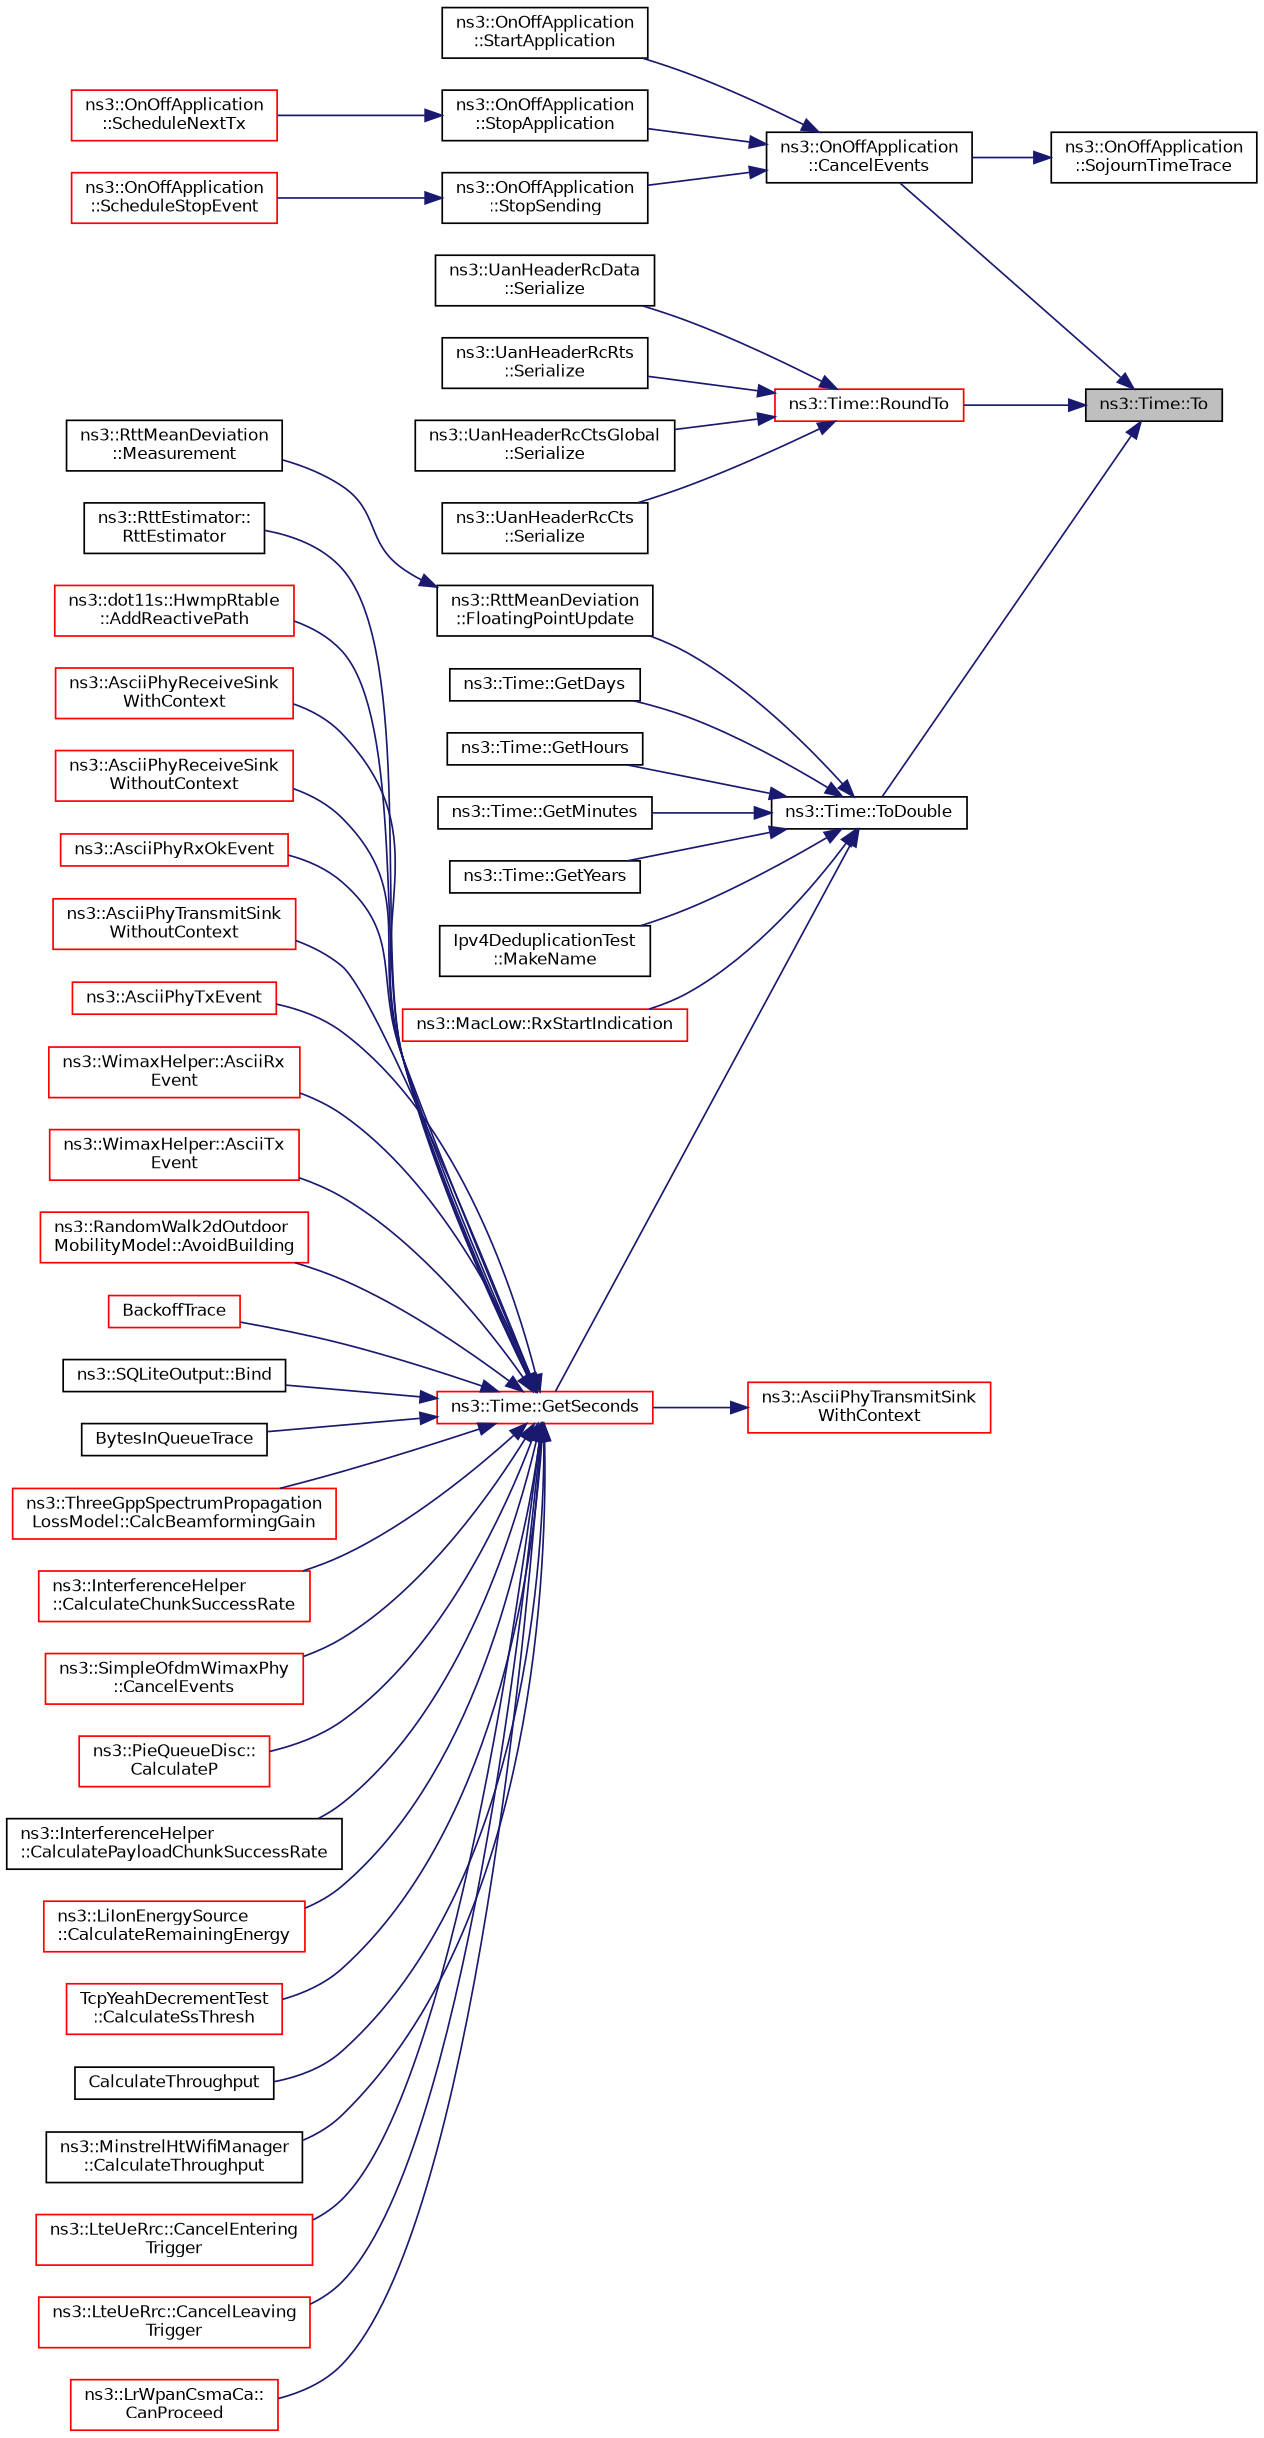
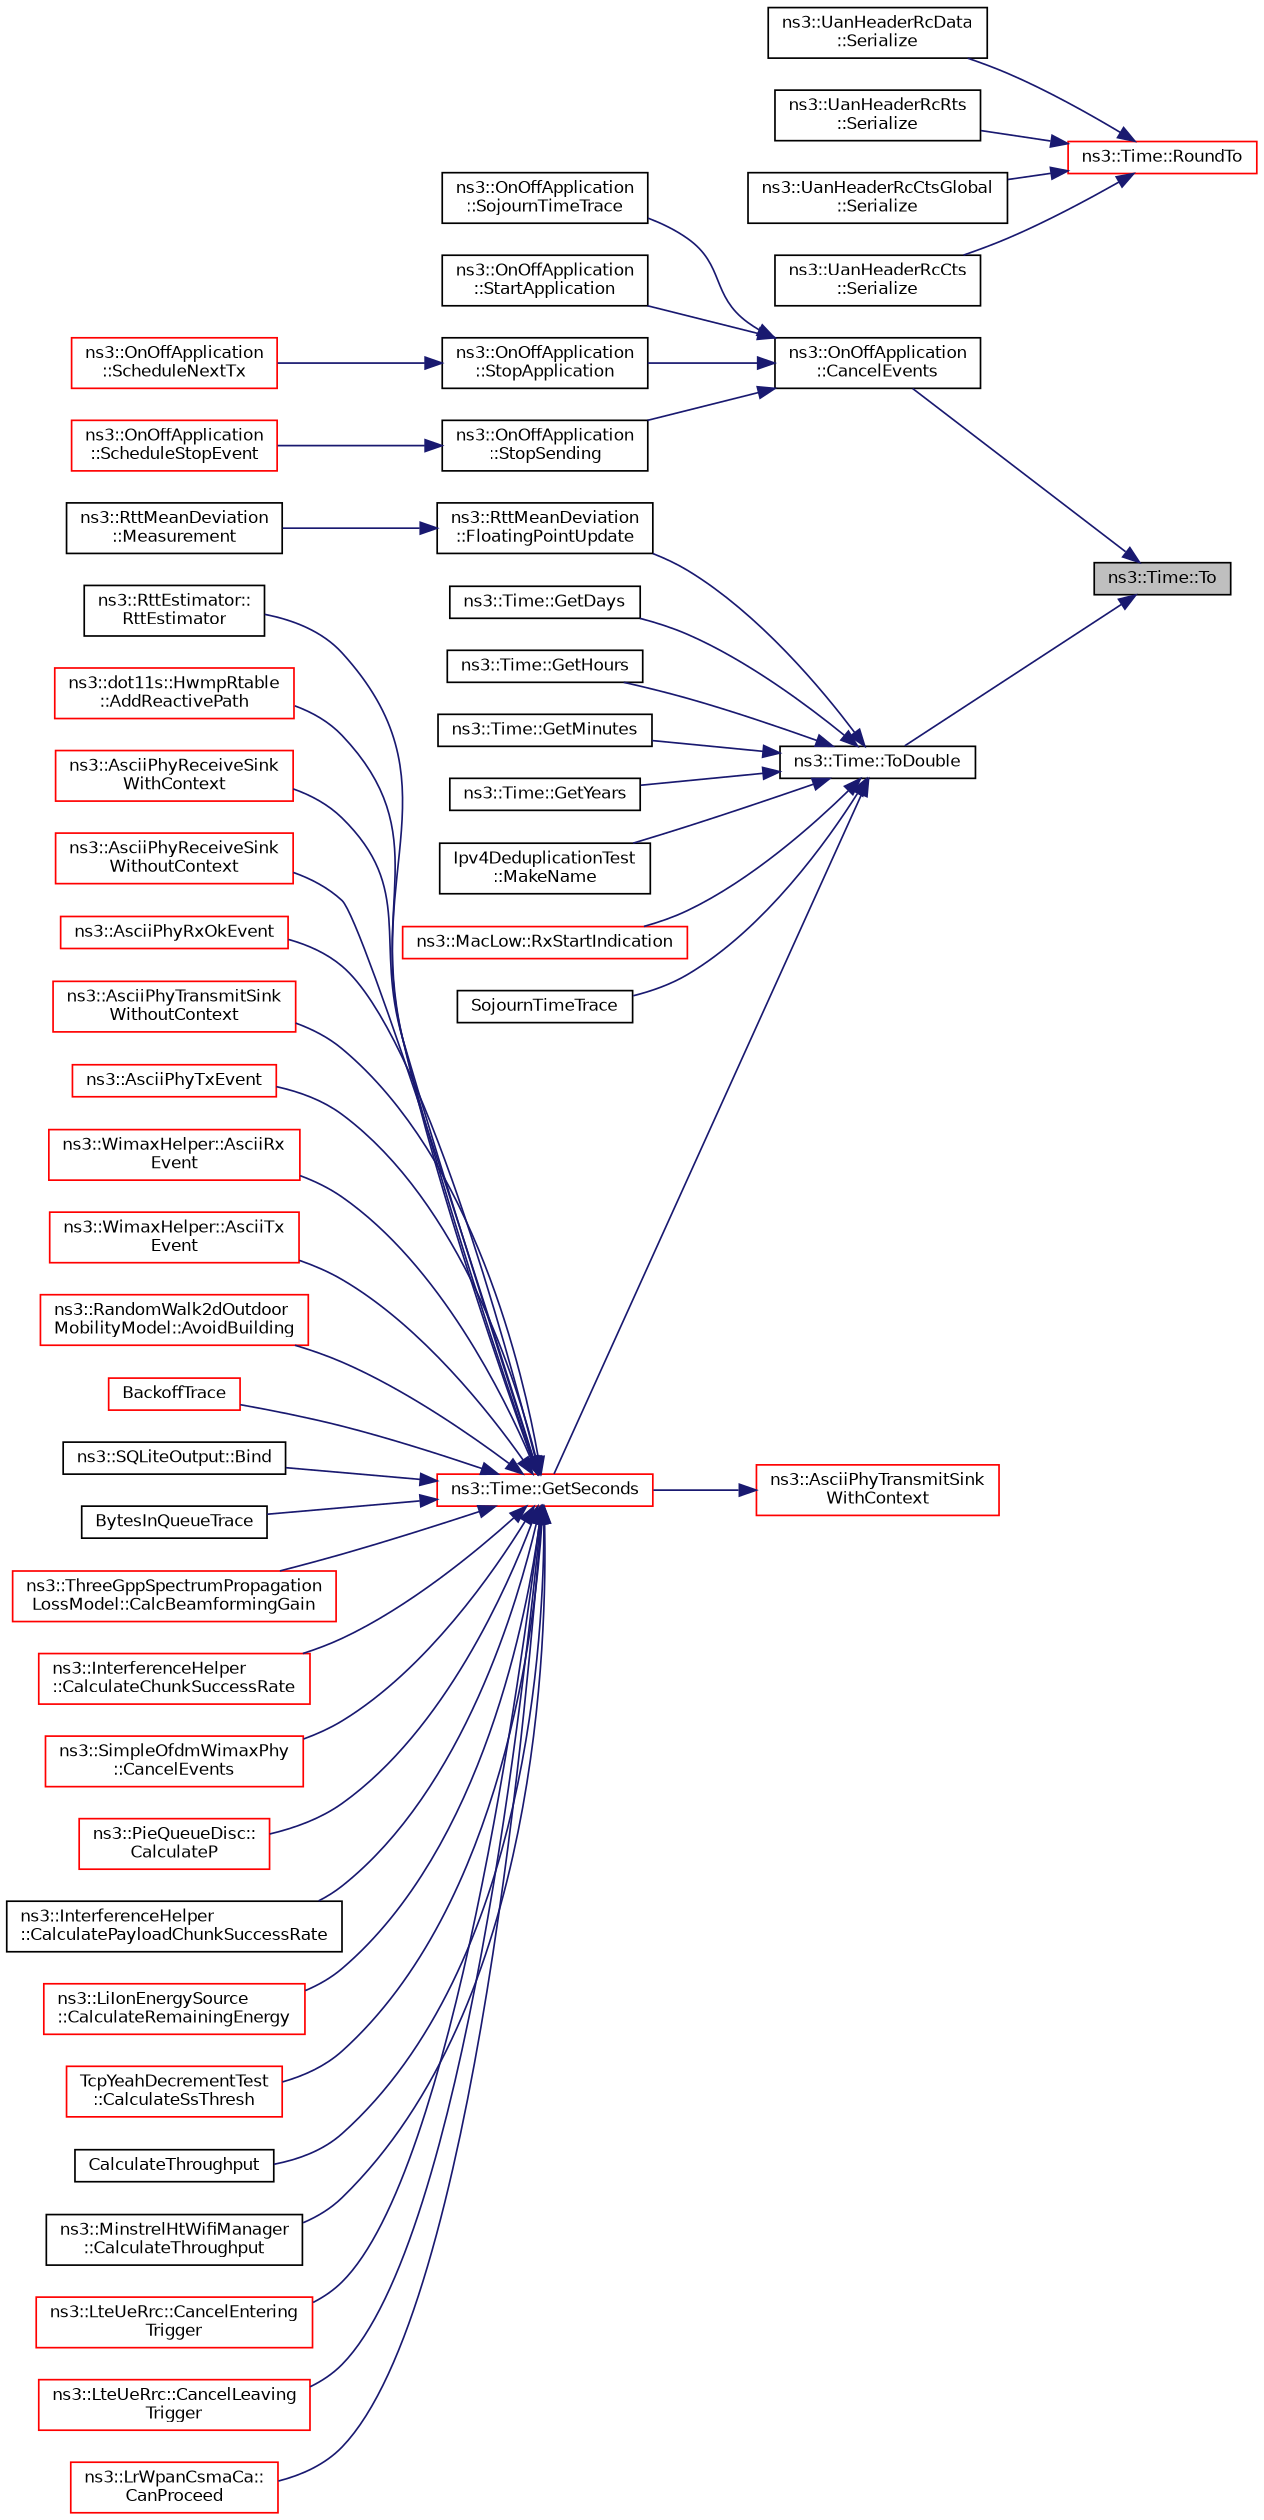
(1003, 158) -> (711, 266)
(1016, 405) -> none
none -> (545, 1007)
